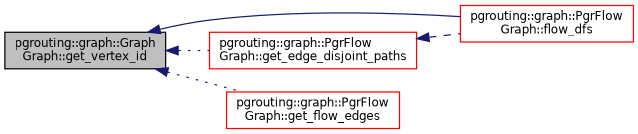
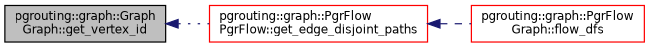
(310, 13) -> none
(313, 51) -> (319, 24)
(313, 110) -> none
